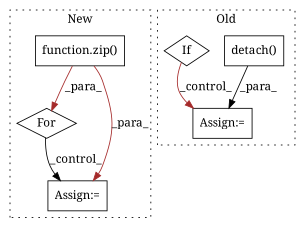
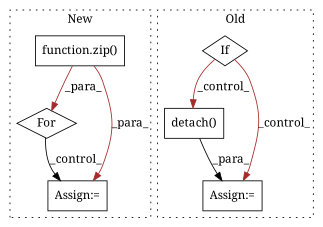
none -> (199, 77)
